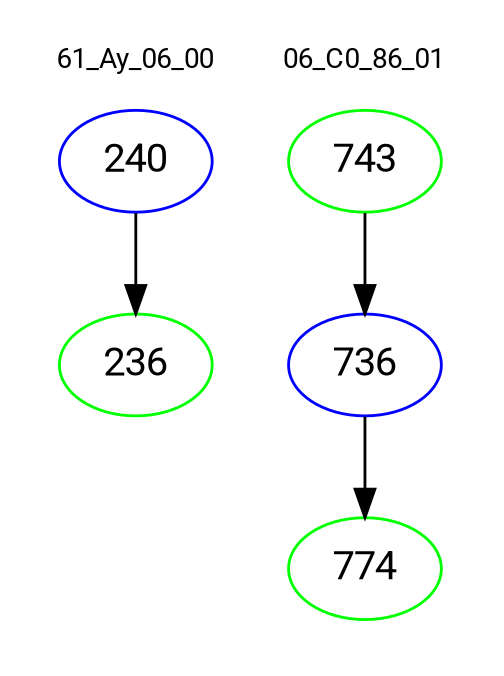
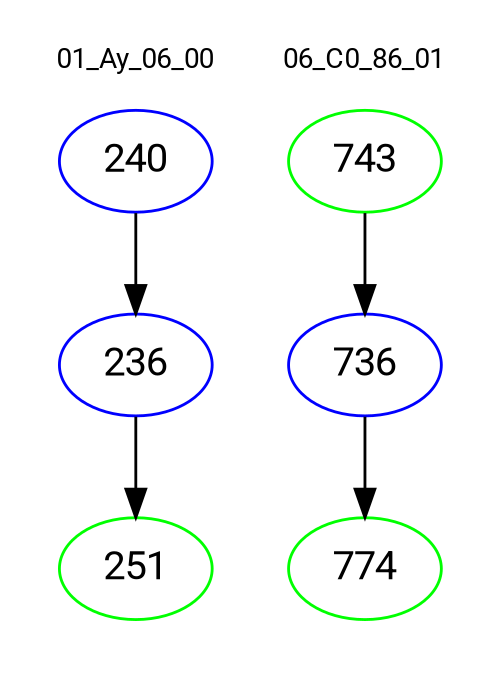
(136, 61) -> (136, 61)
(136, 365) -> (136, 365)
none -> (136, 569)
